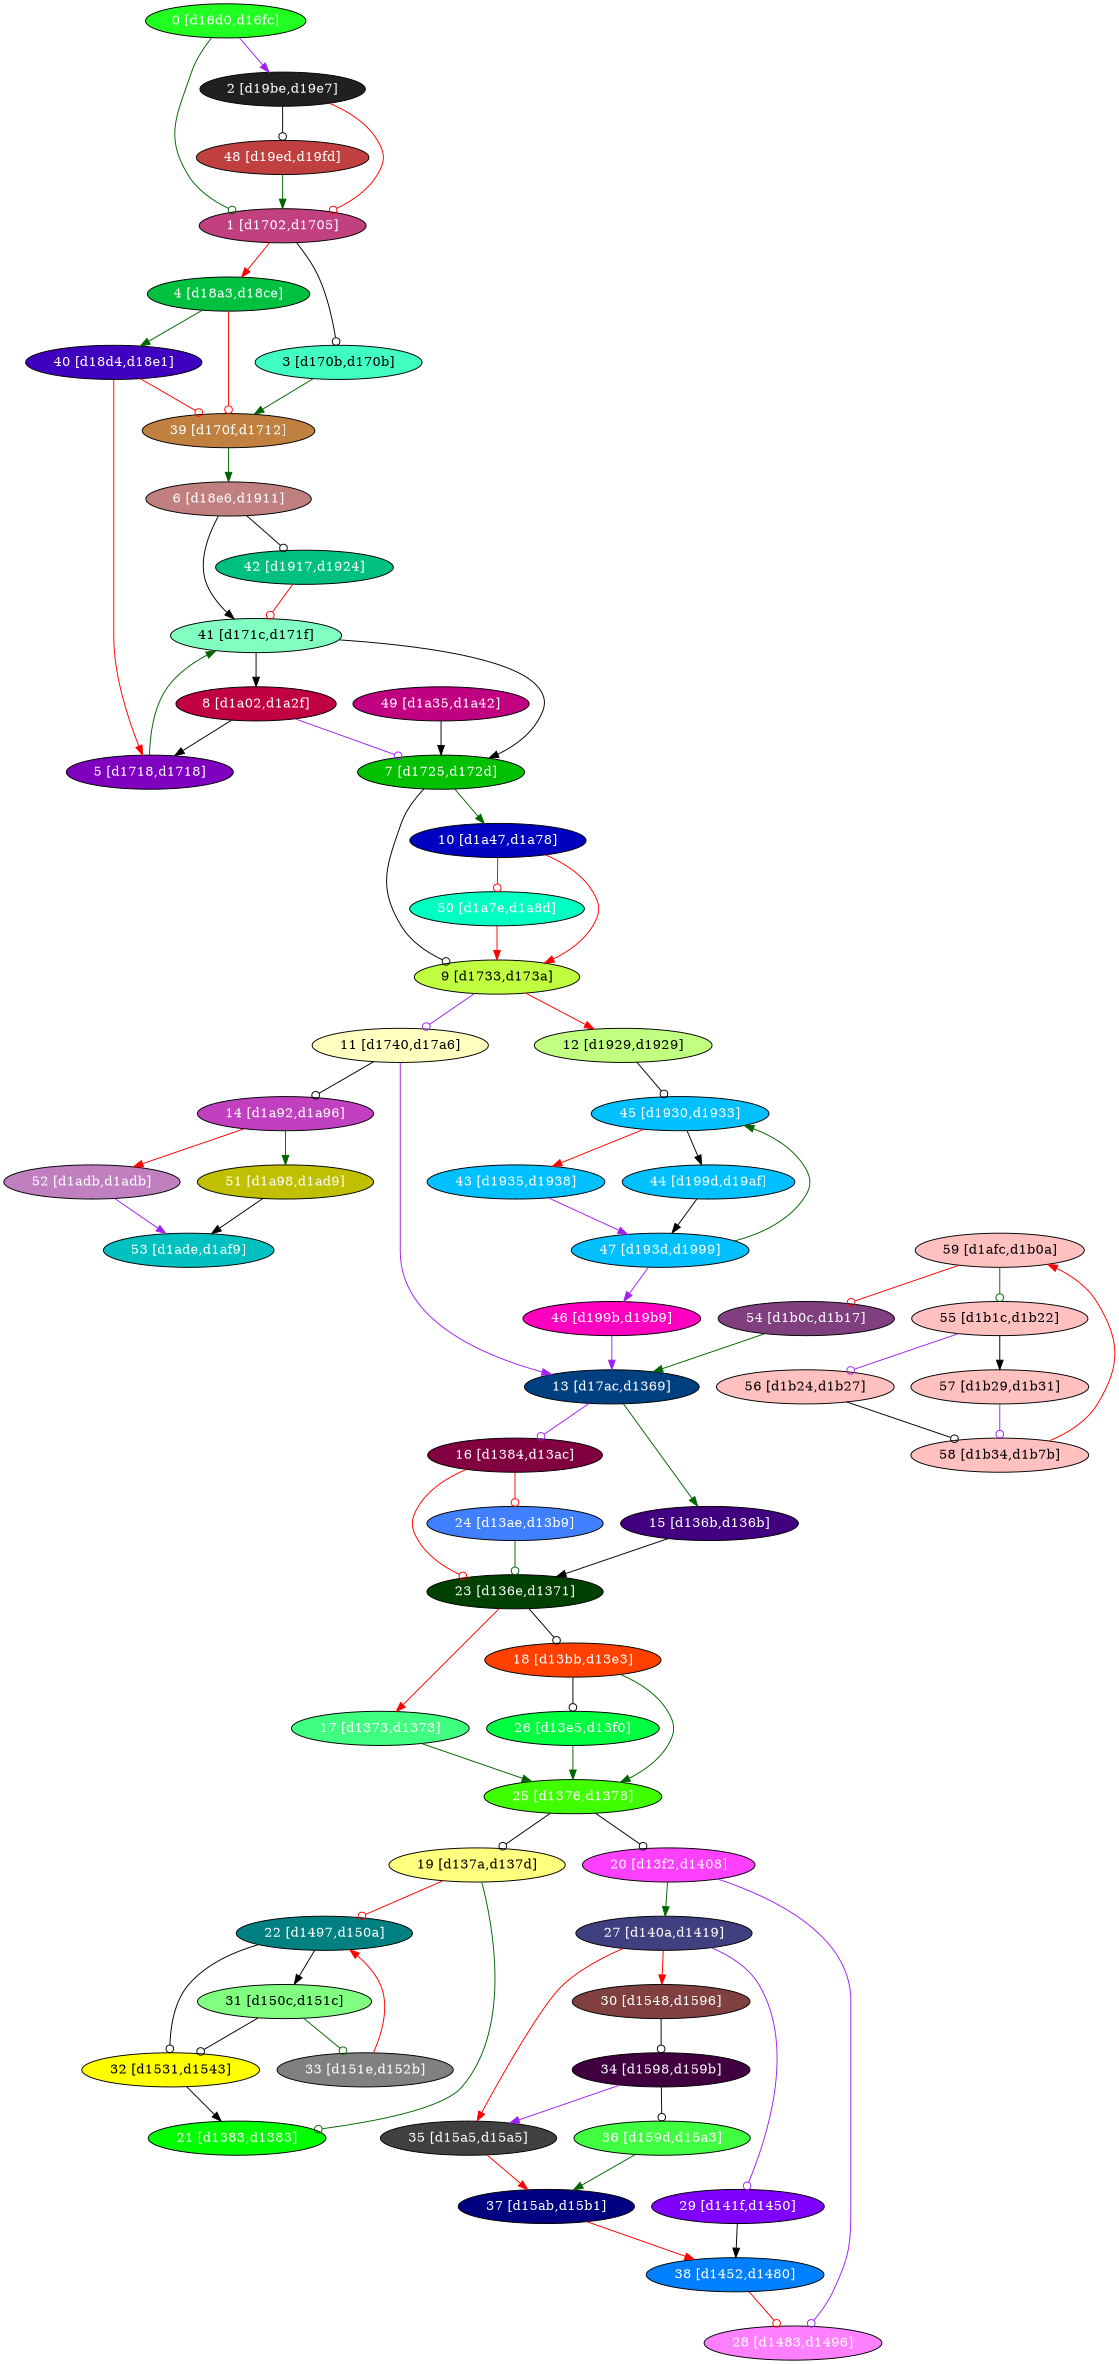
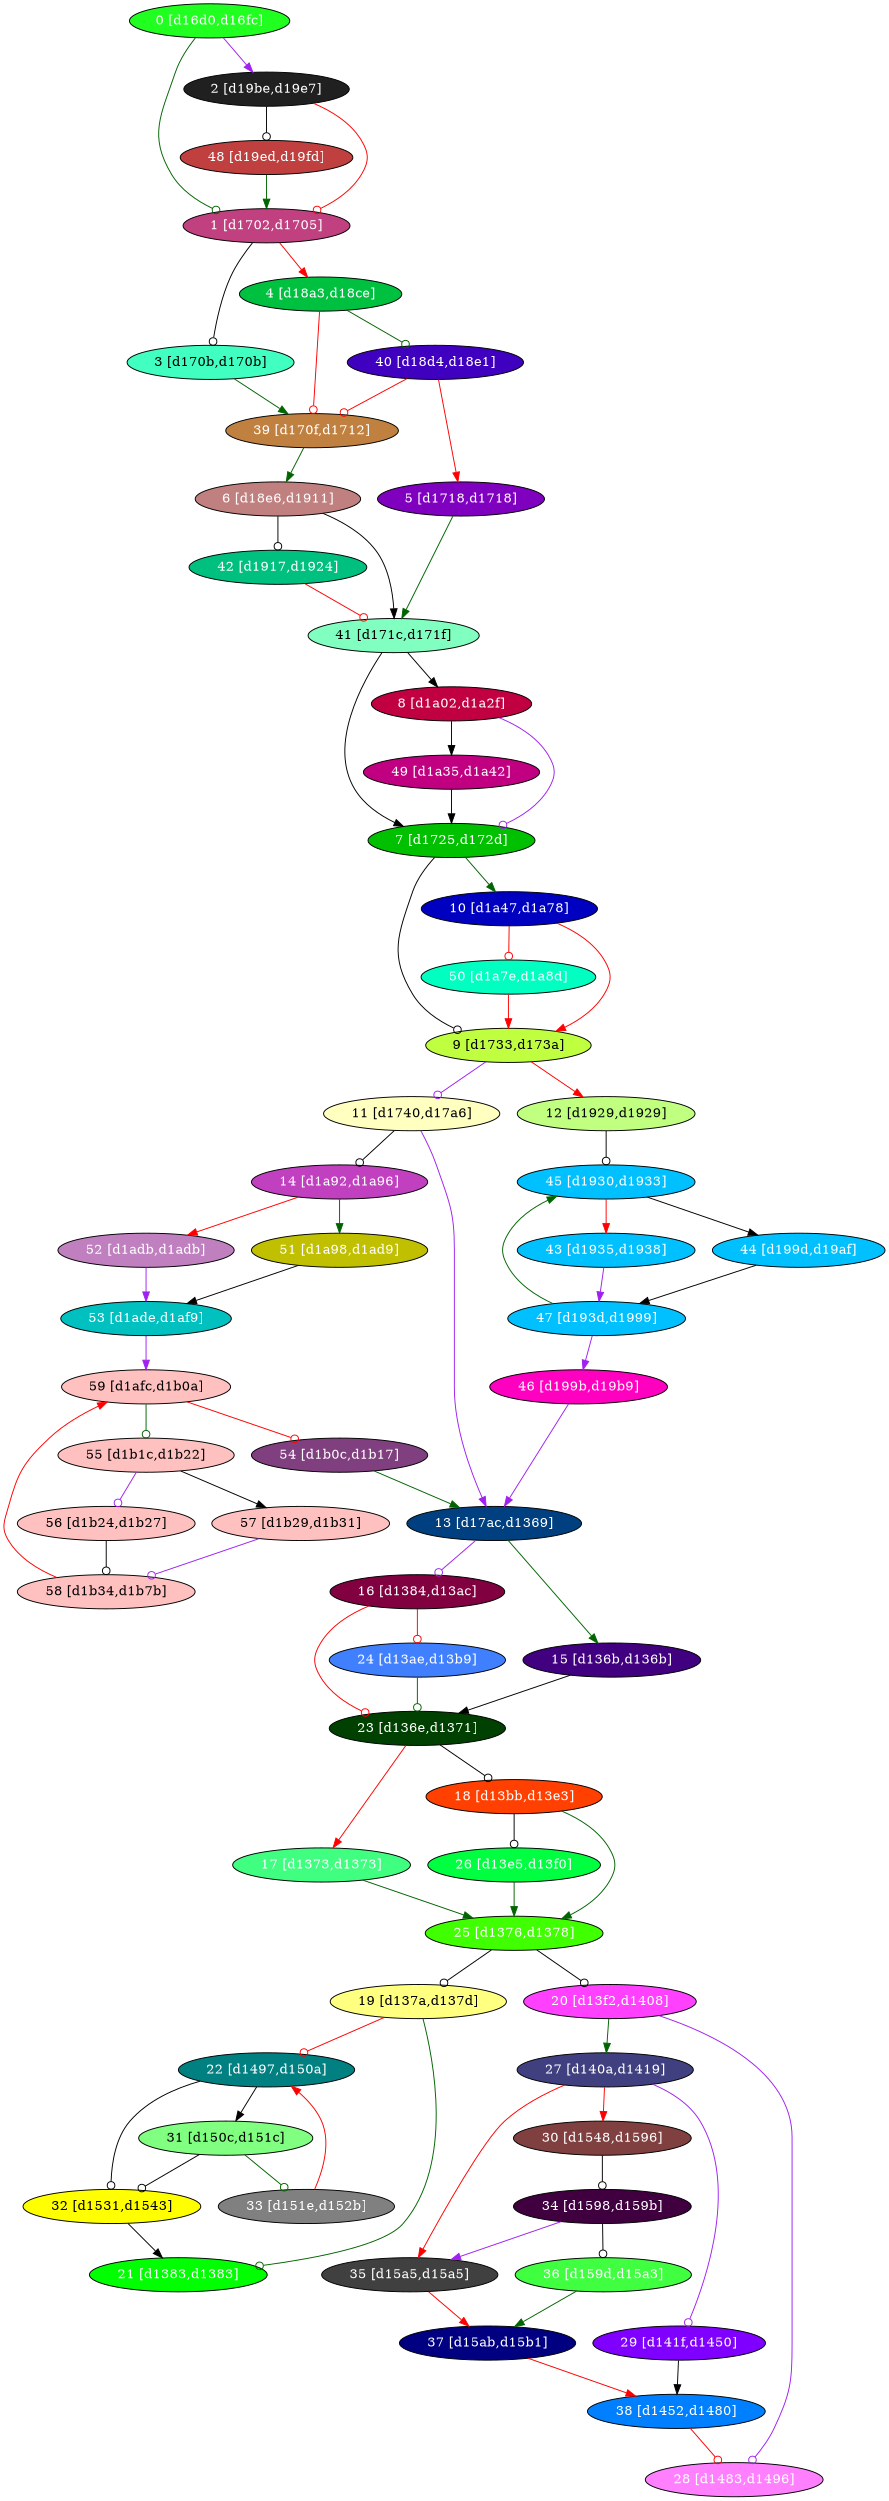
(176, 326) -> (374, 326)
(207, 735) -> (452, 733)
none -> (146, 1348)
